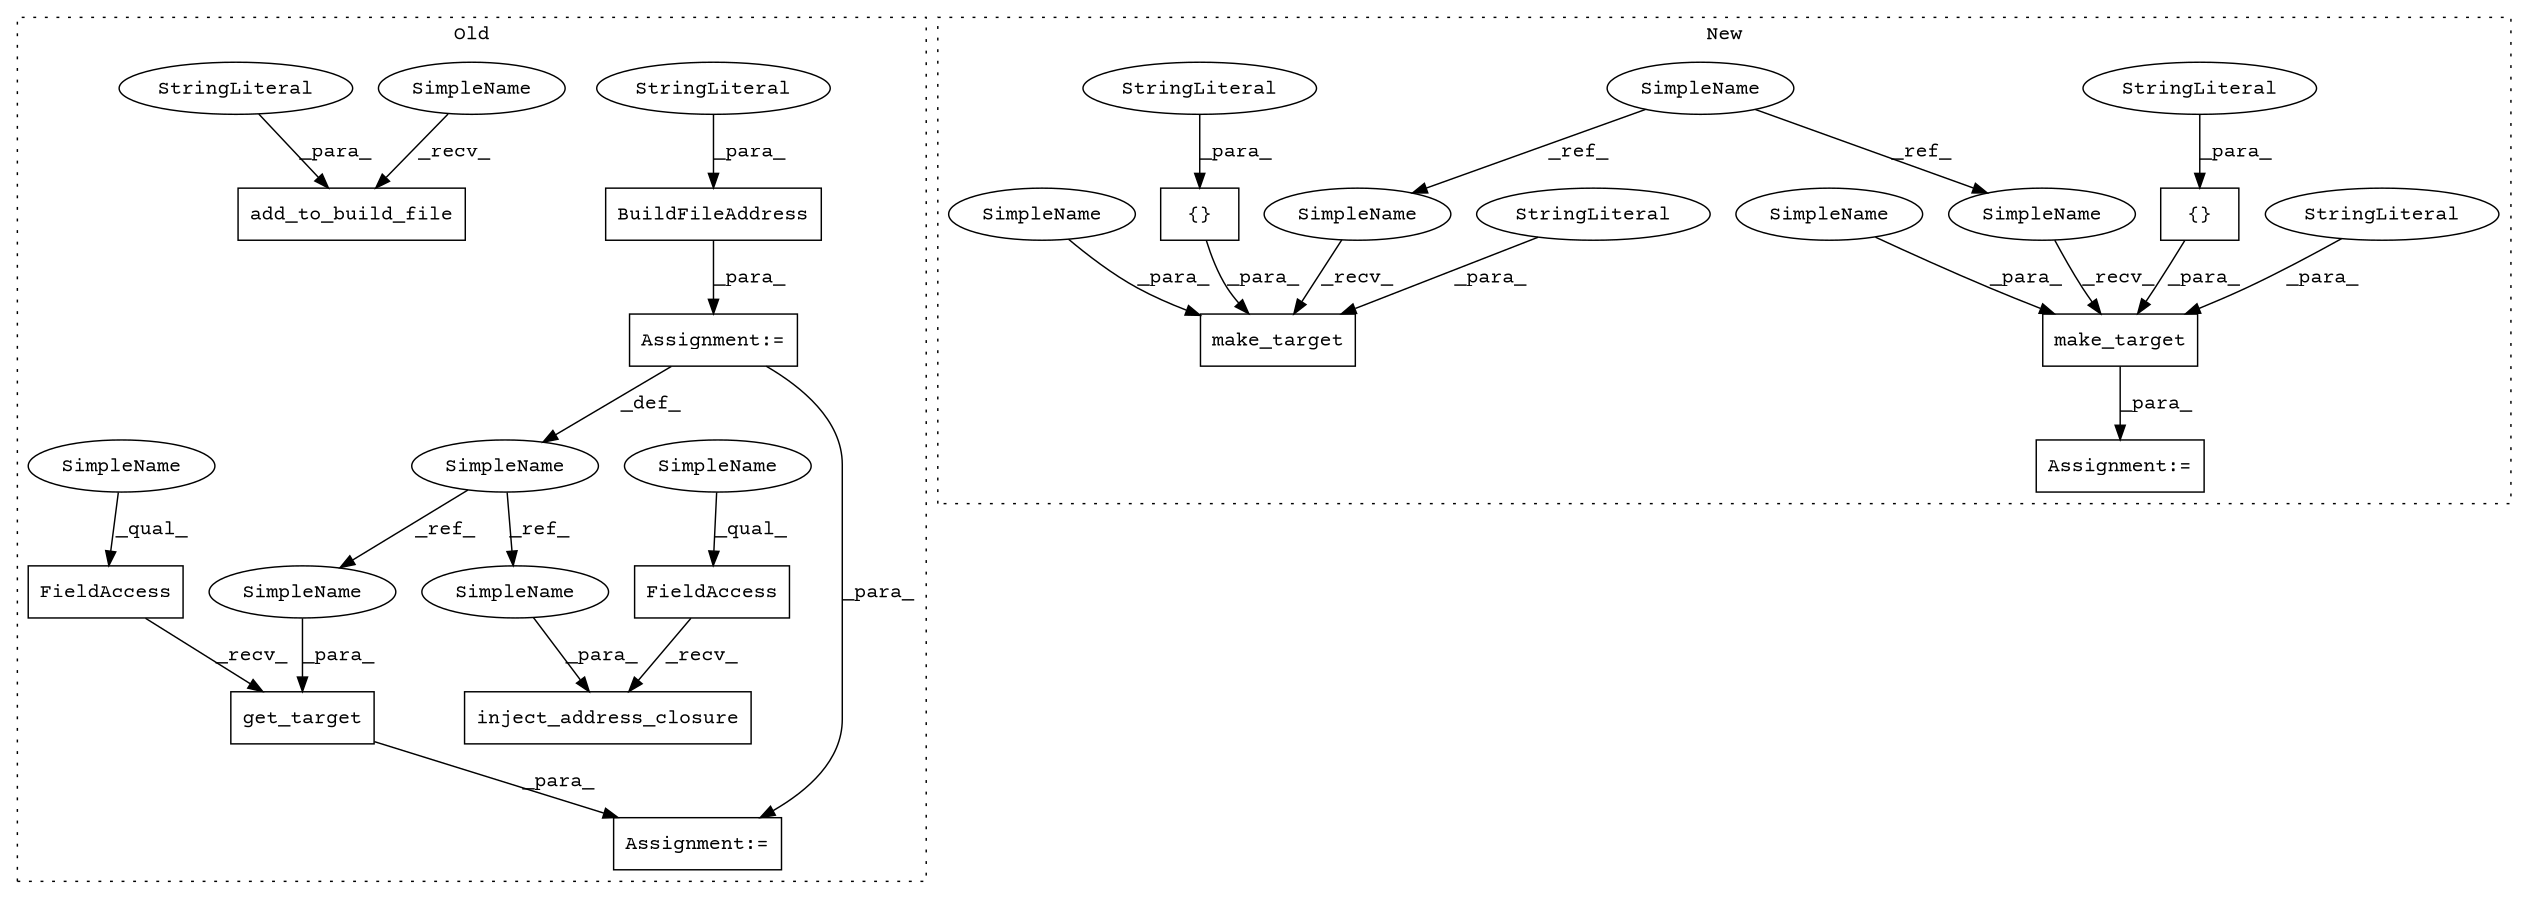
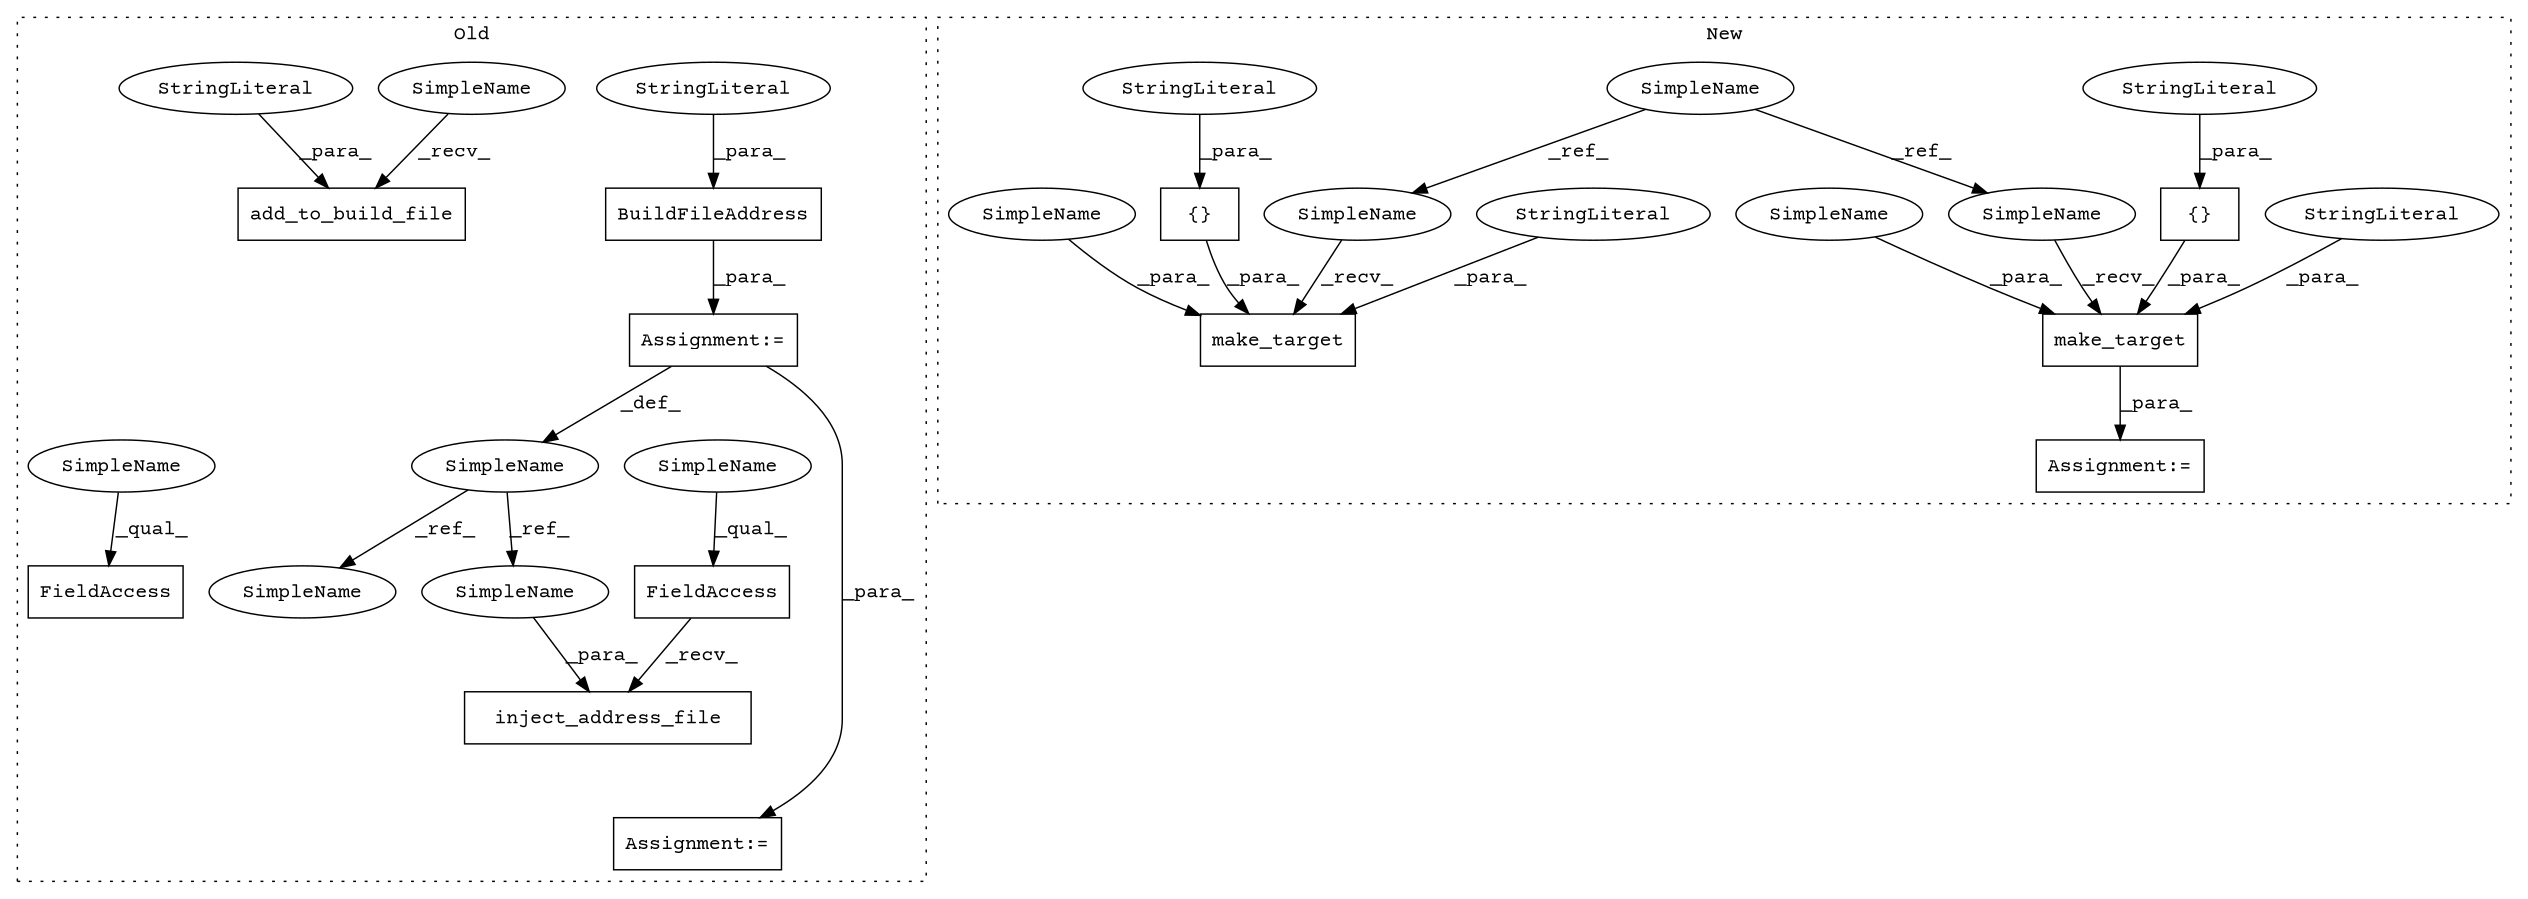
(302, 718) -> none
(608, 718) -> (608, 718)
